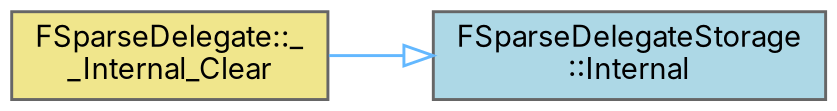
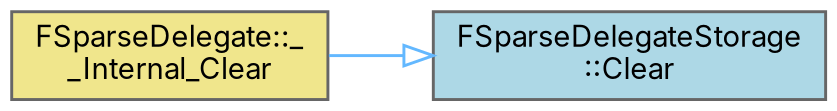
(629, 56) -> (629, 56)
